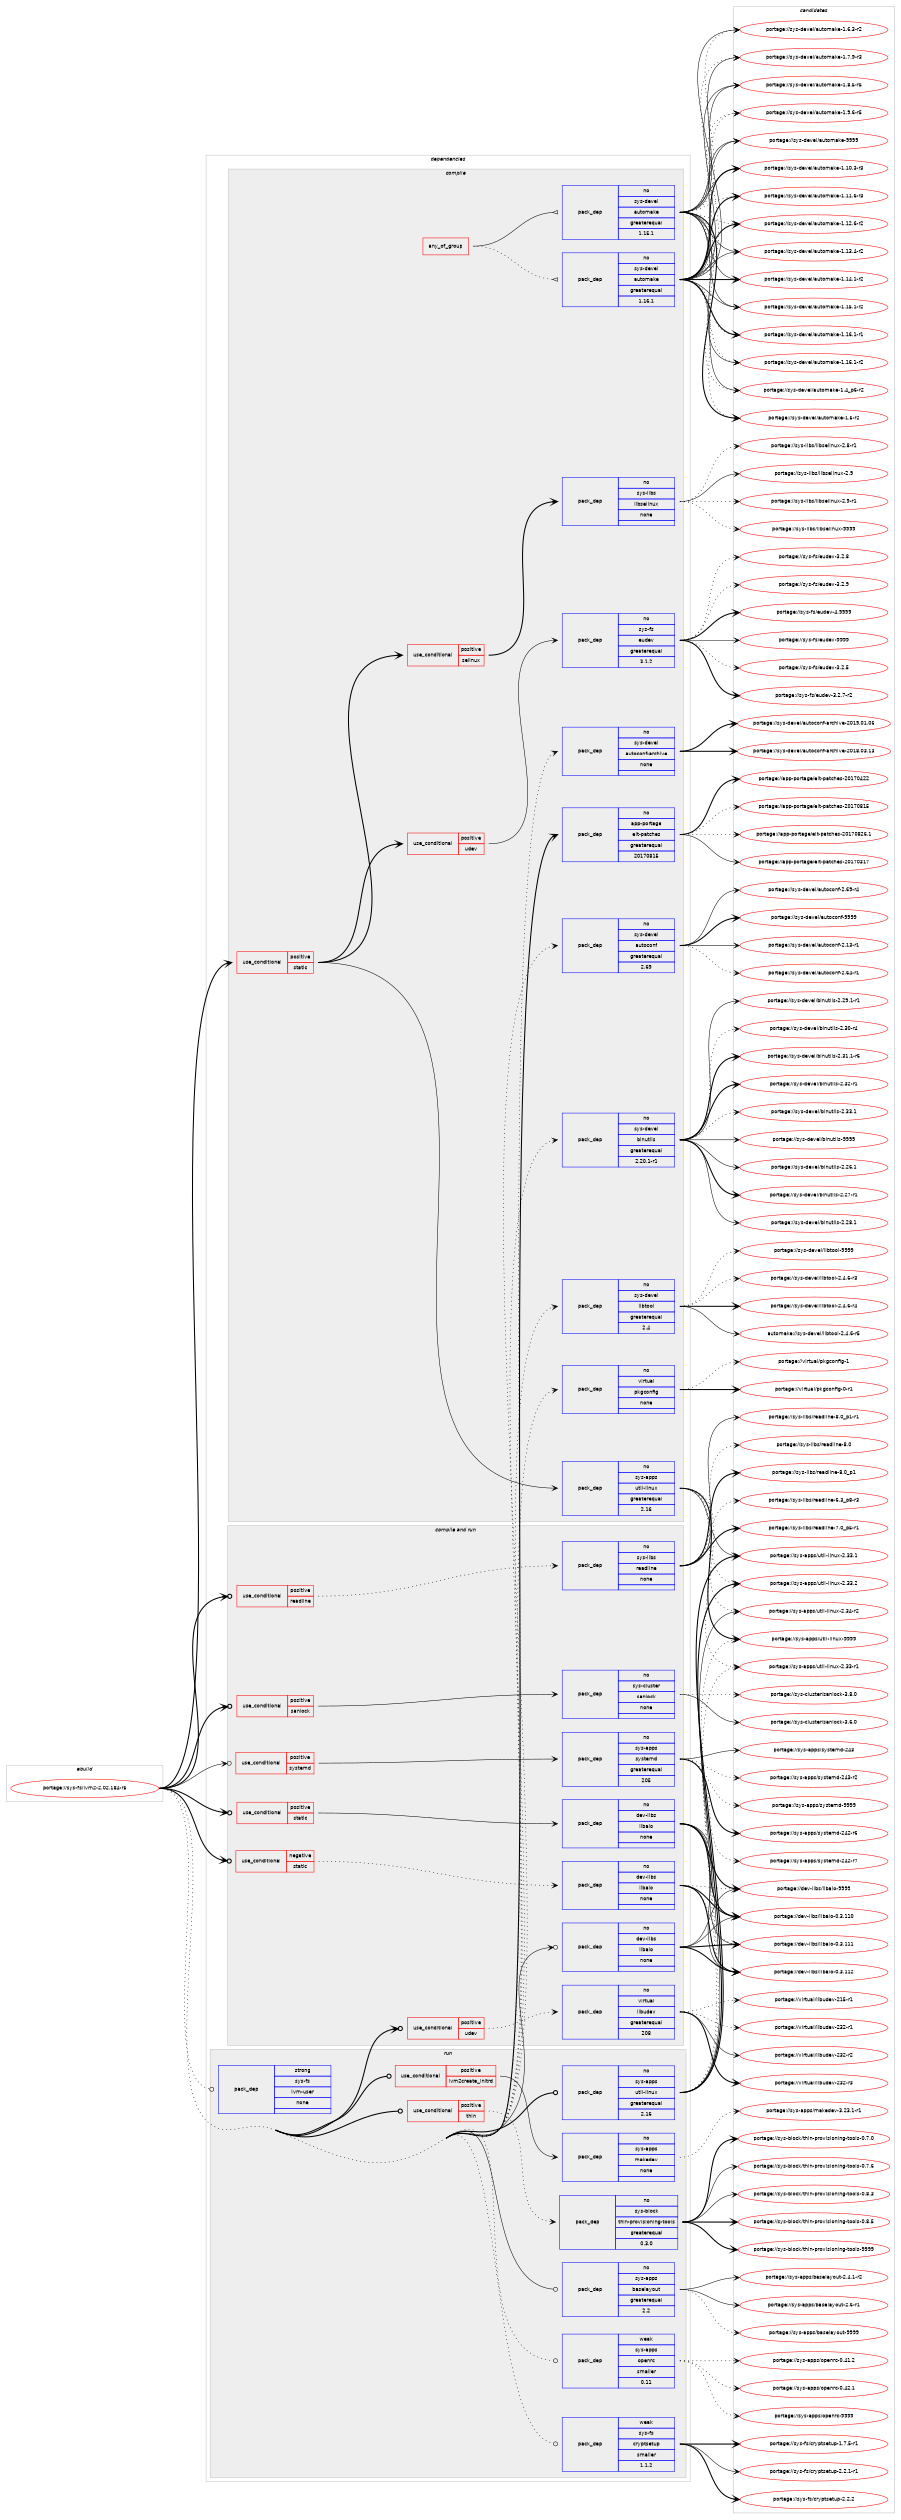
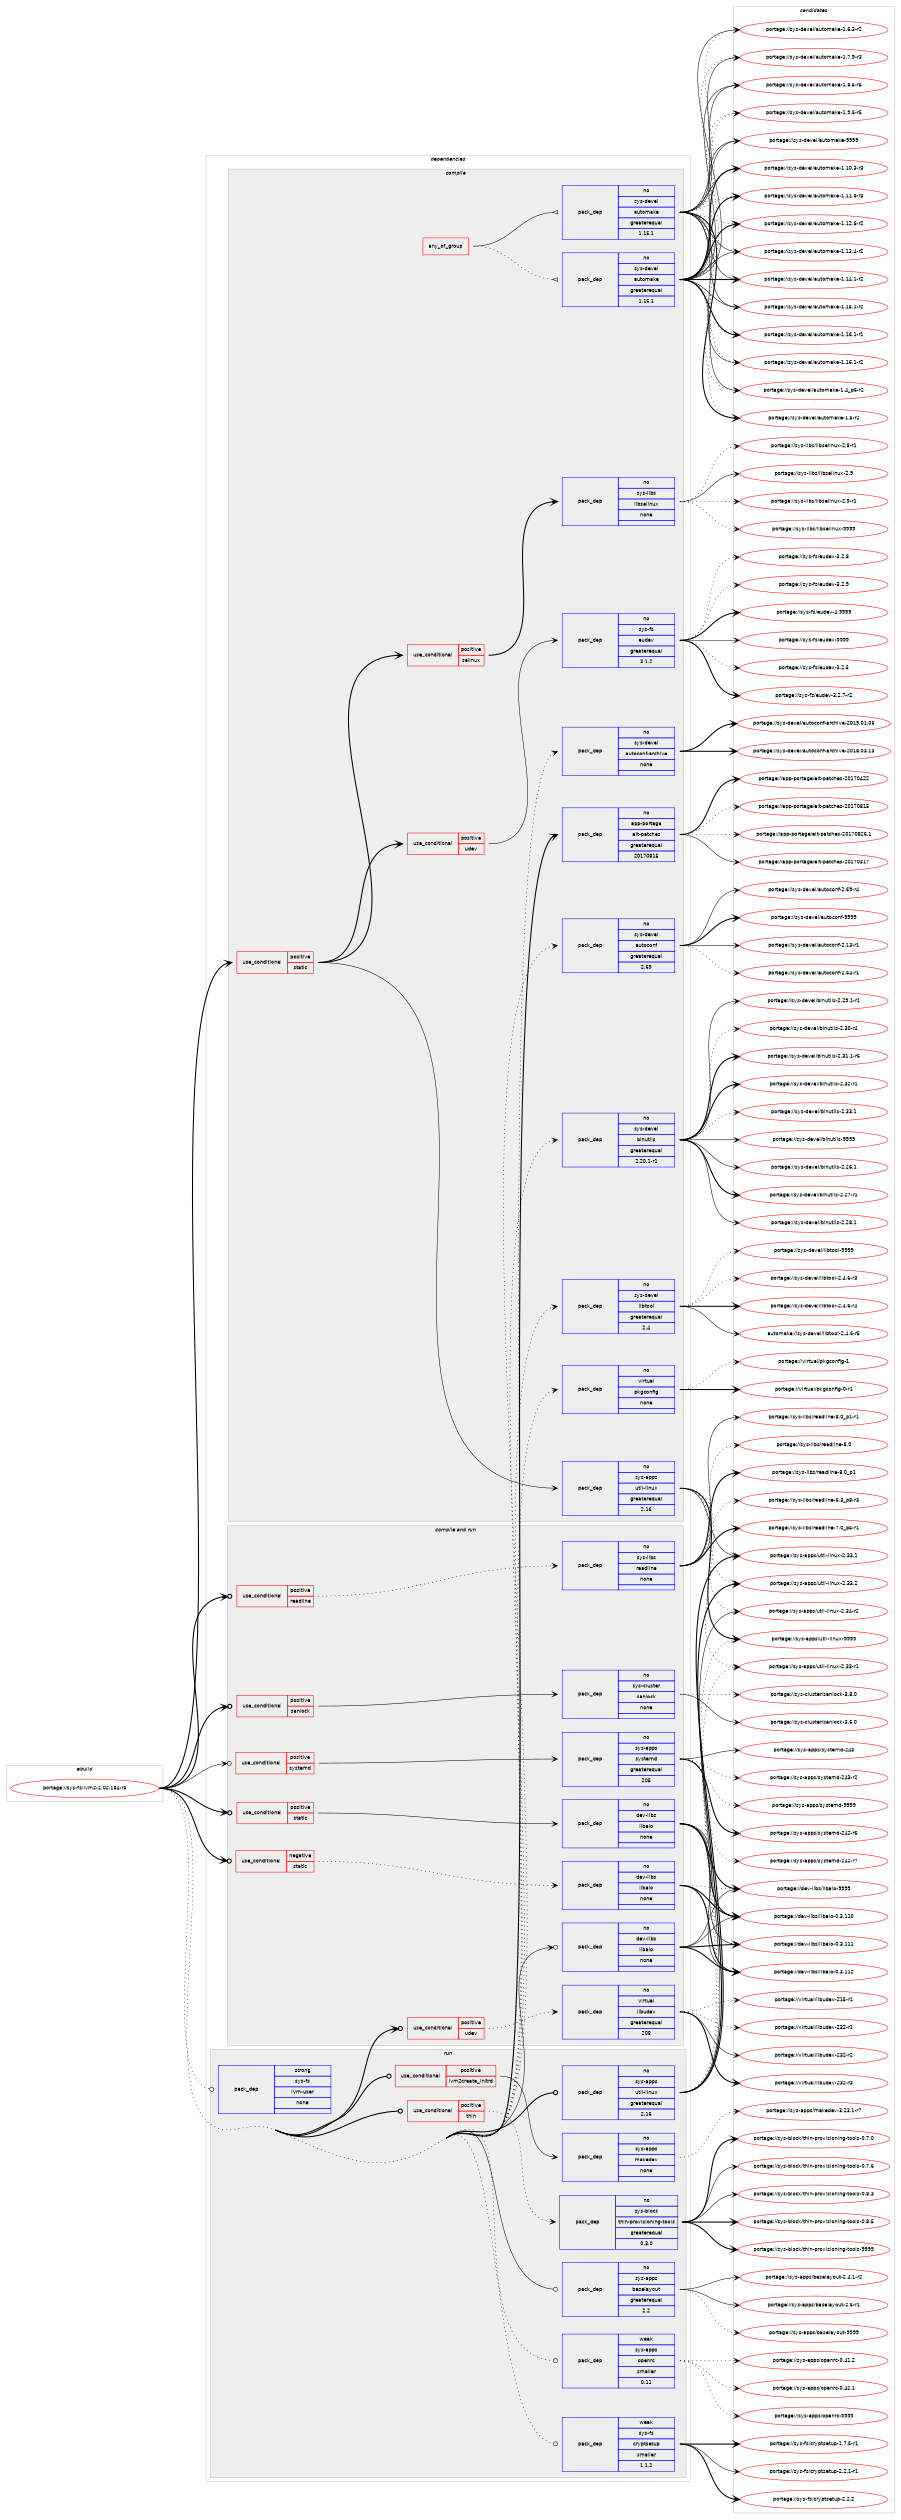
(814, 2111) -> (814, 2111)
